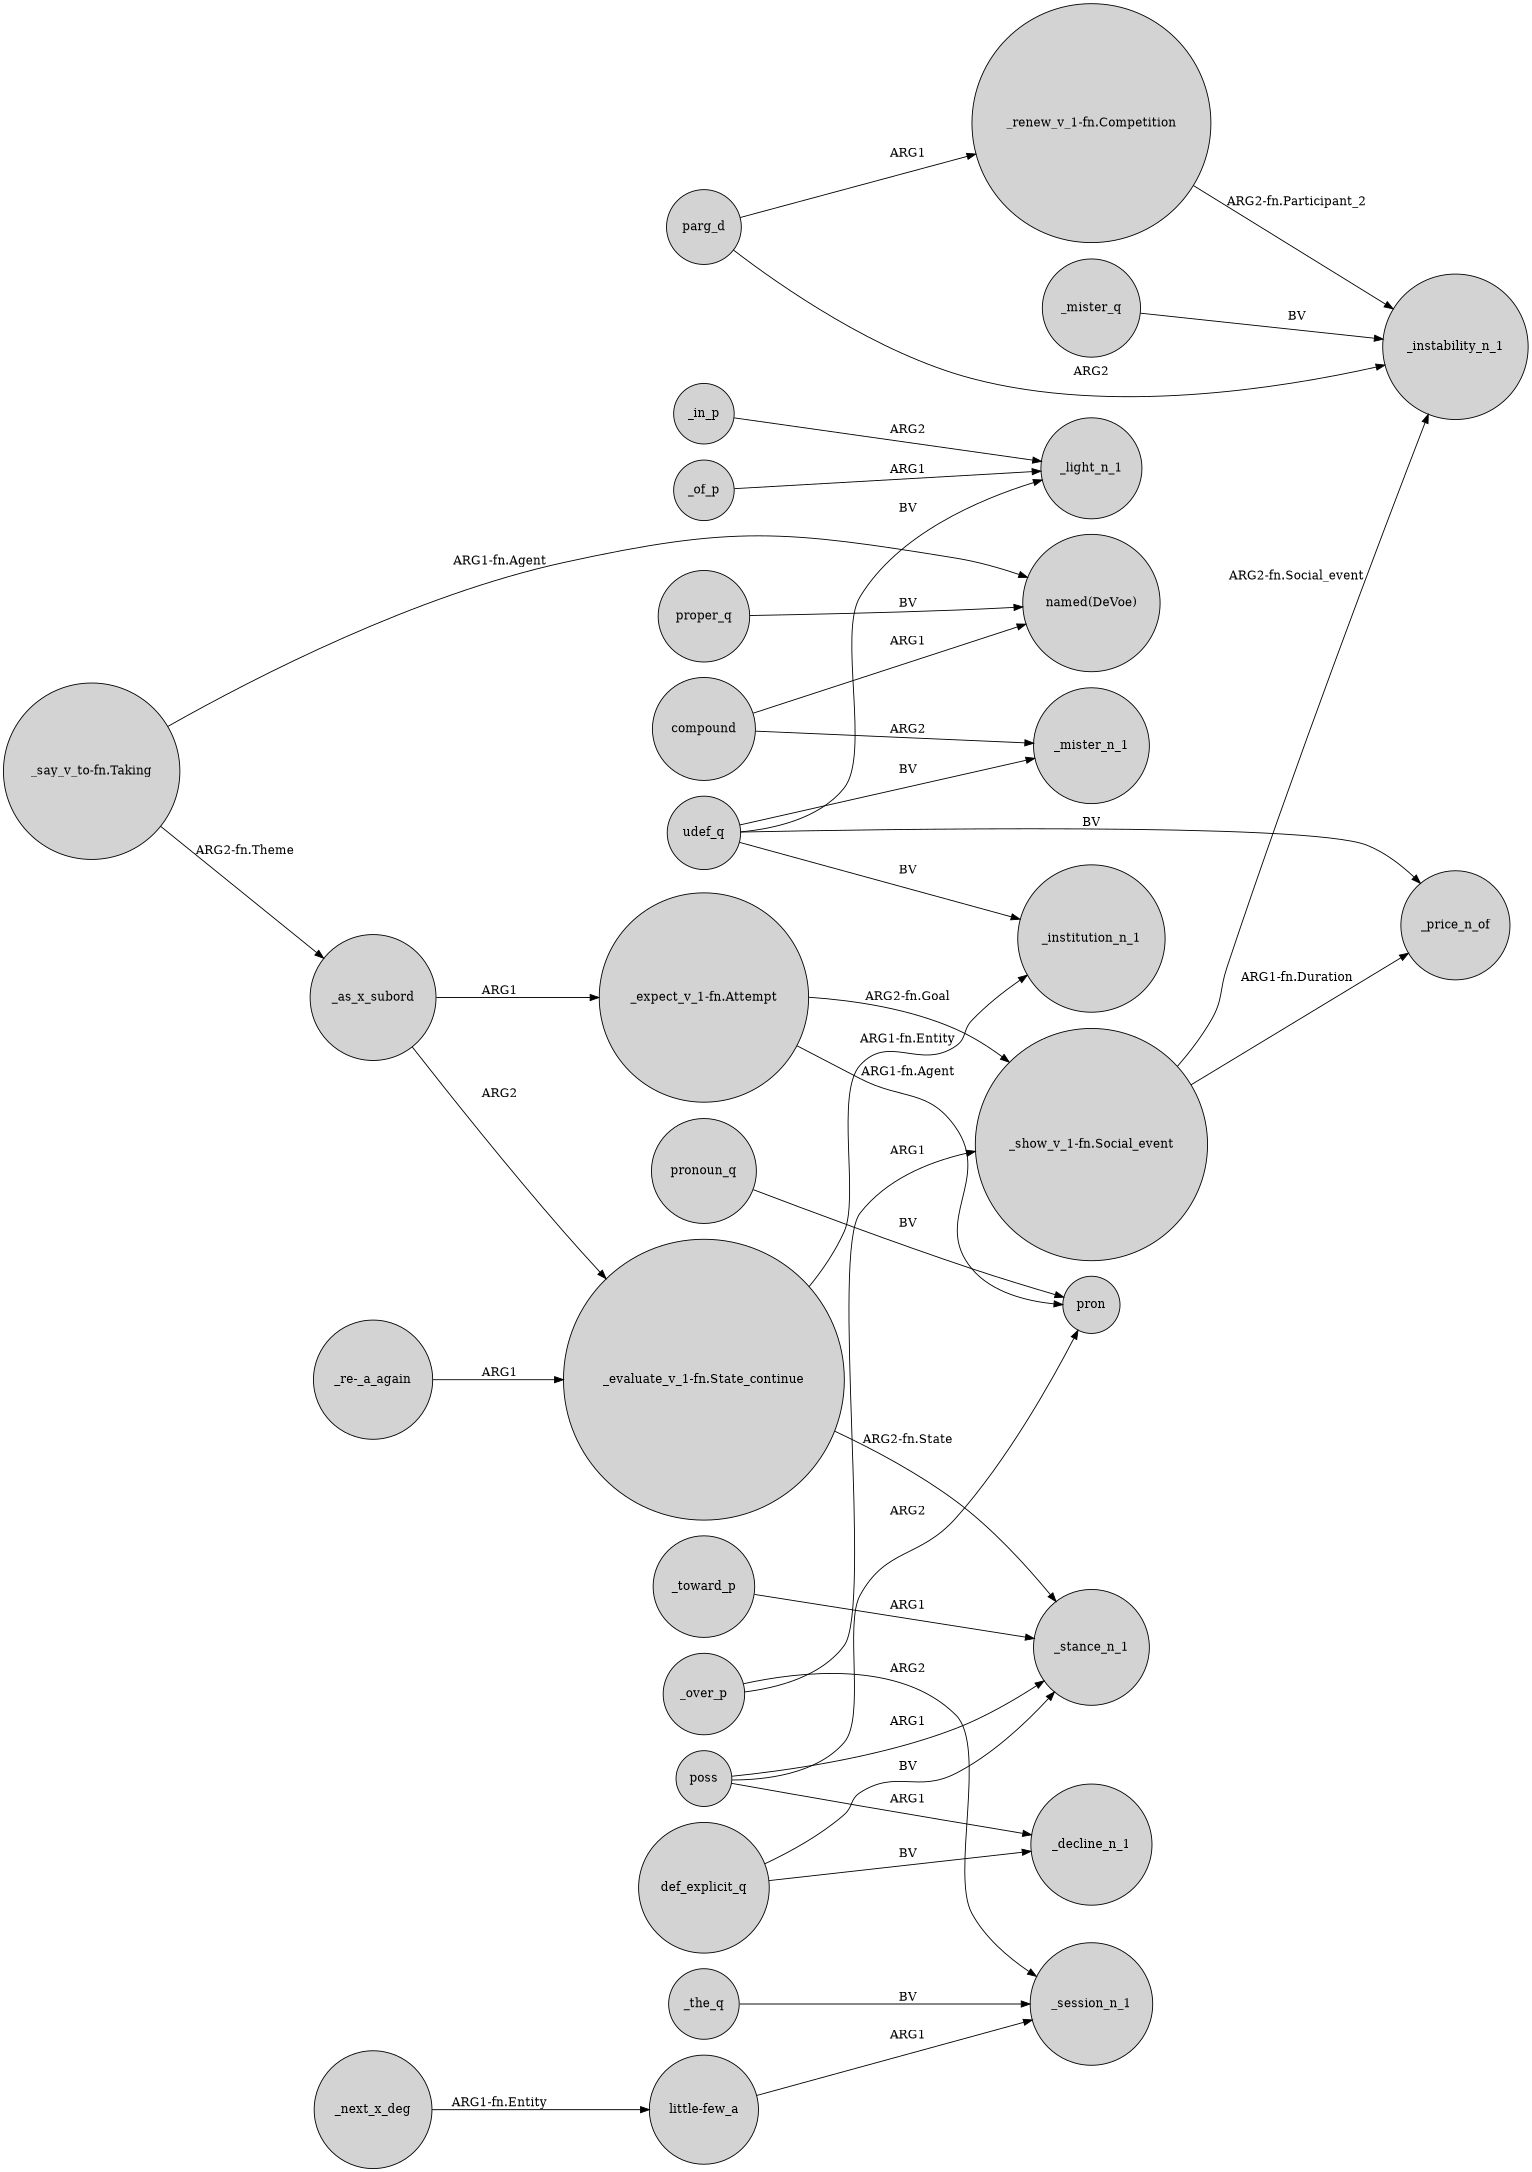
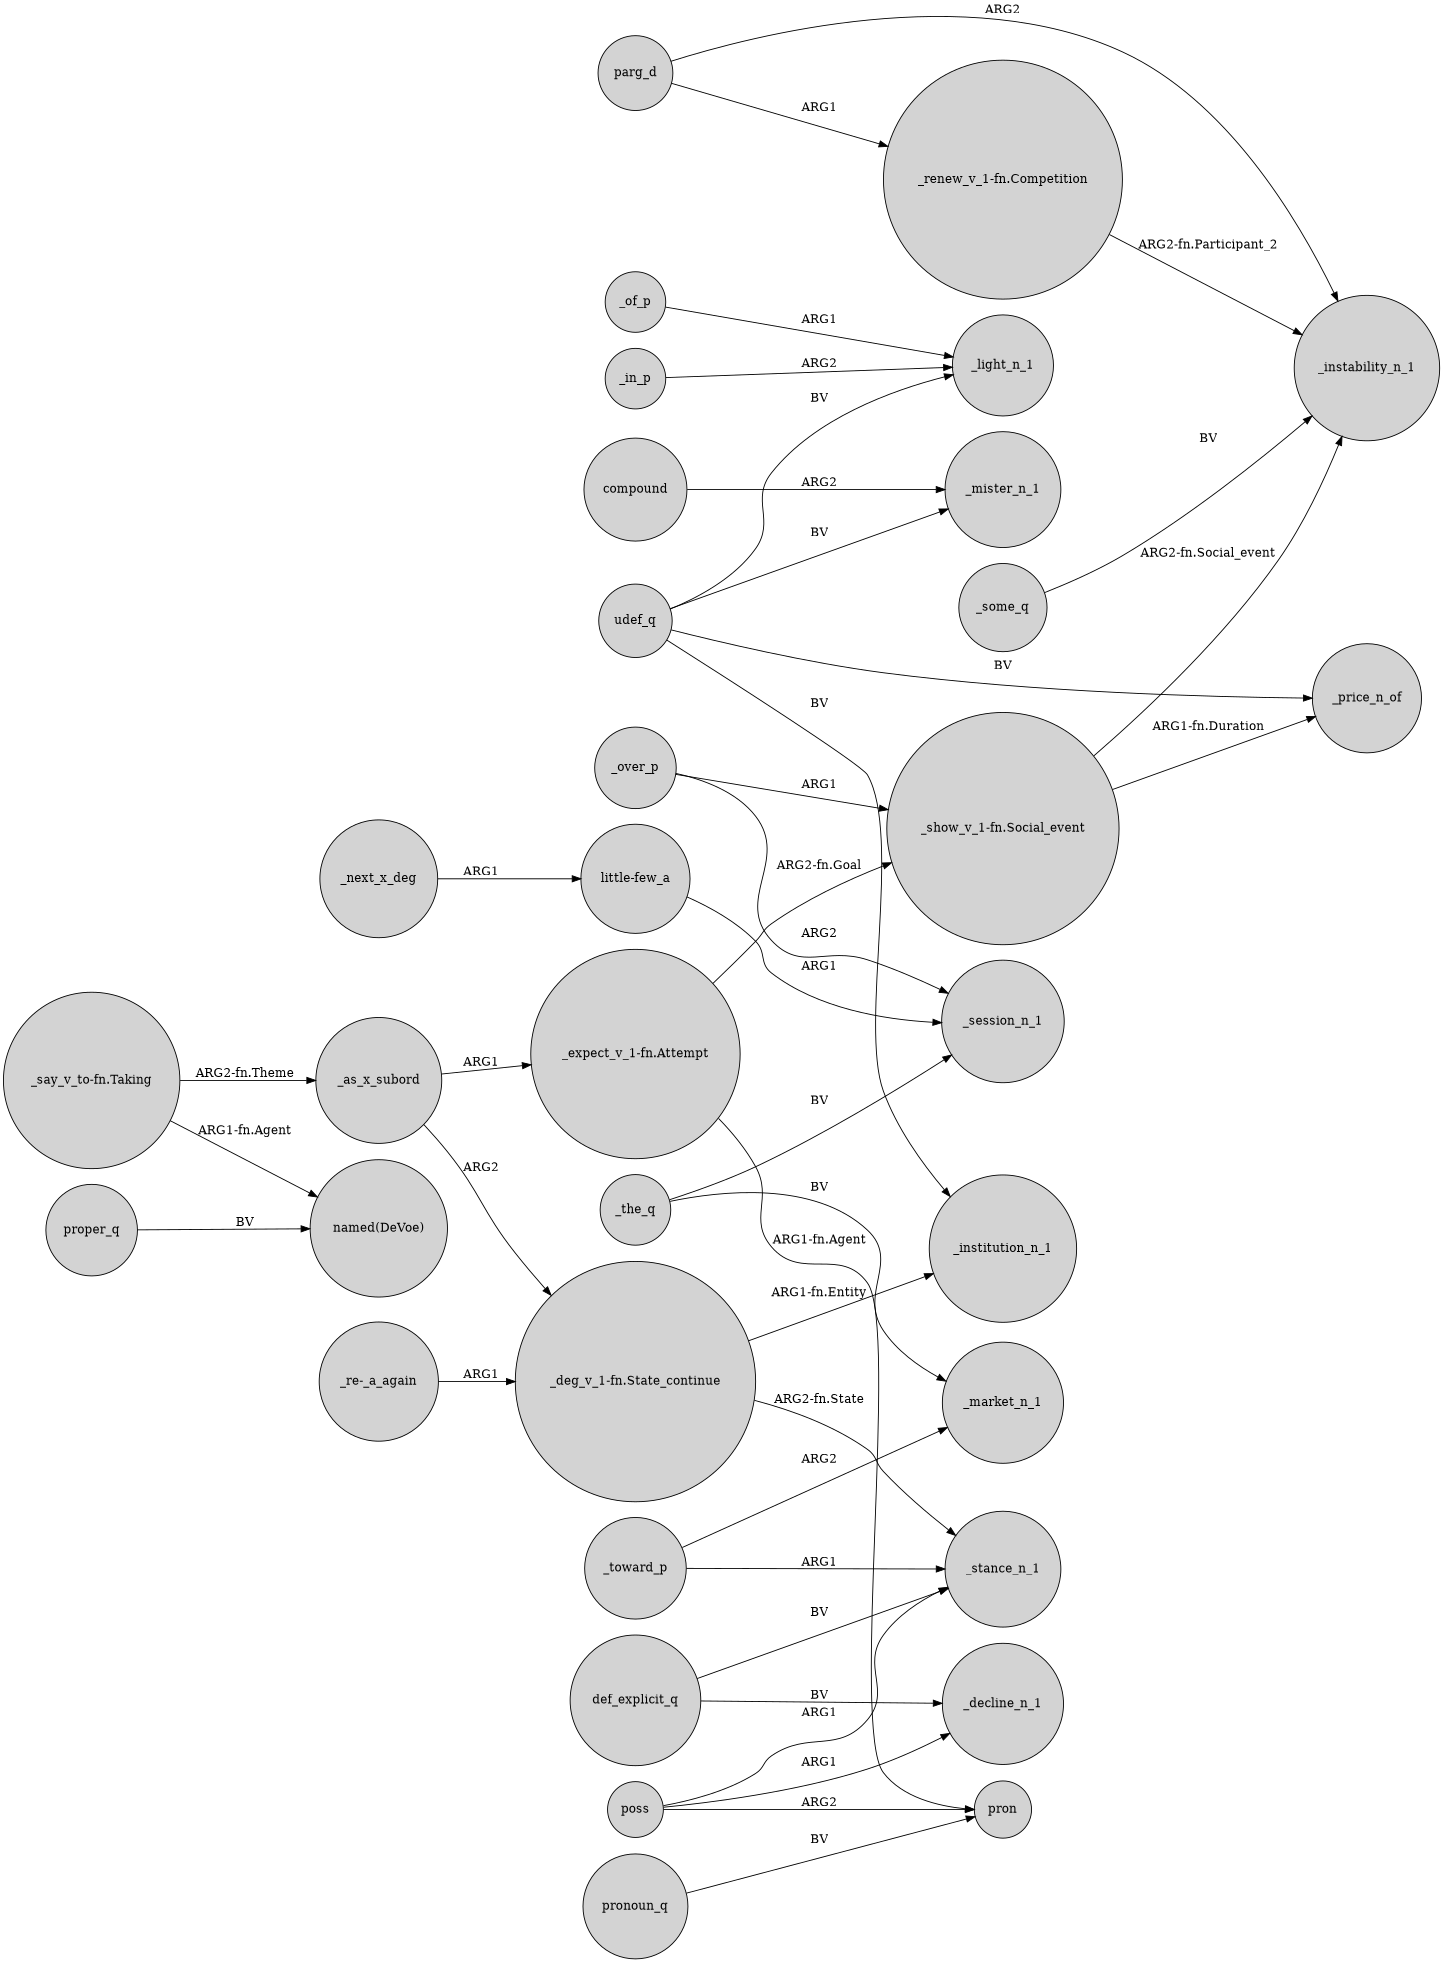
(1091, 308) -> (1003, 608)
(885, 670) -> none
(704, 1380) -> (635, 1382)
none -> (1003, 1403)
(500, 2103) -> (481, 872)
